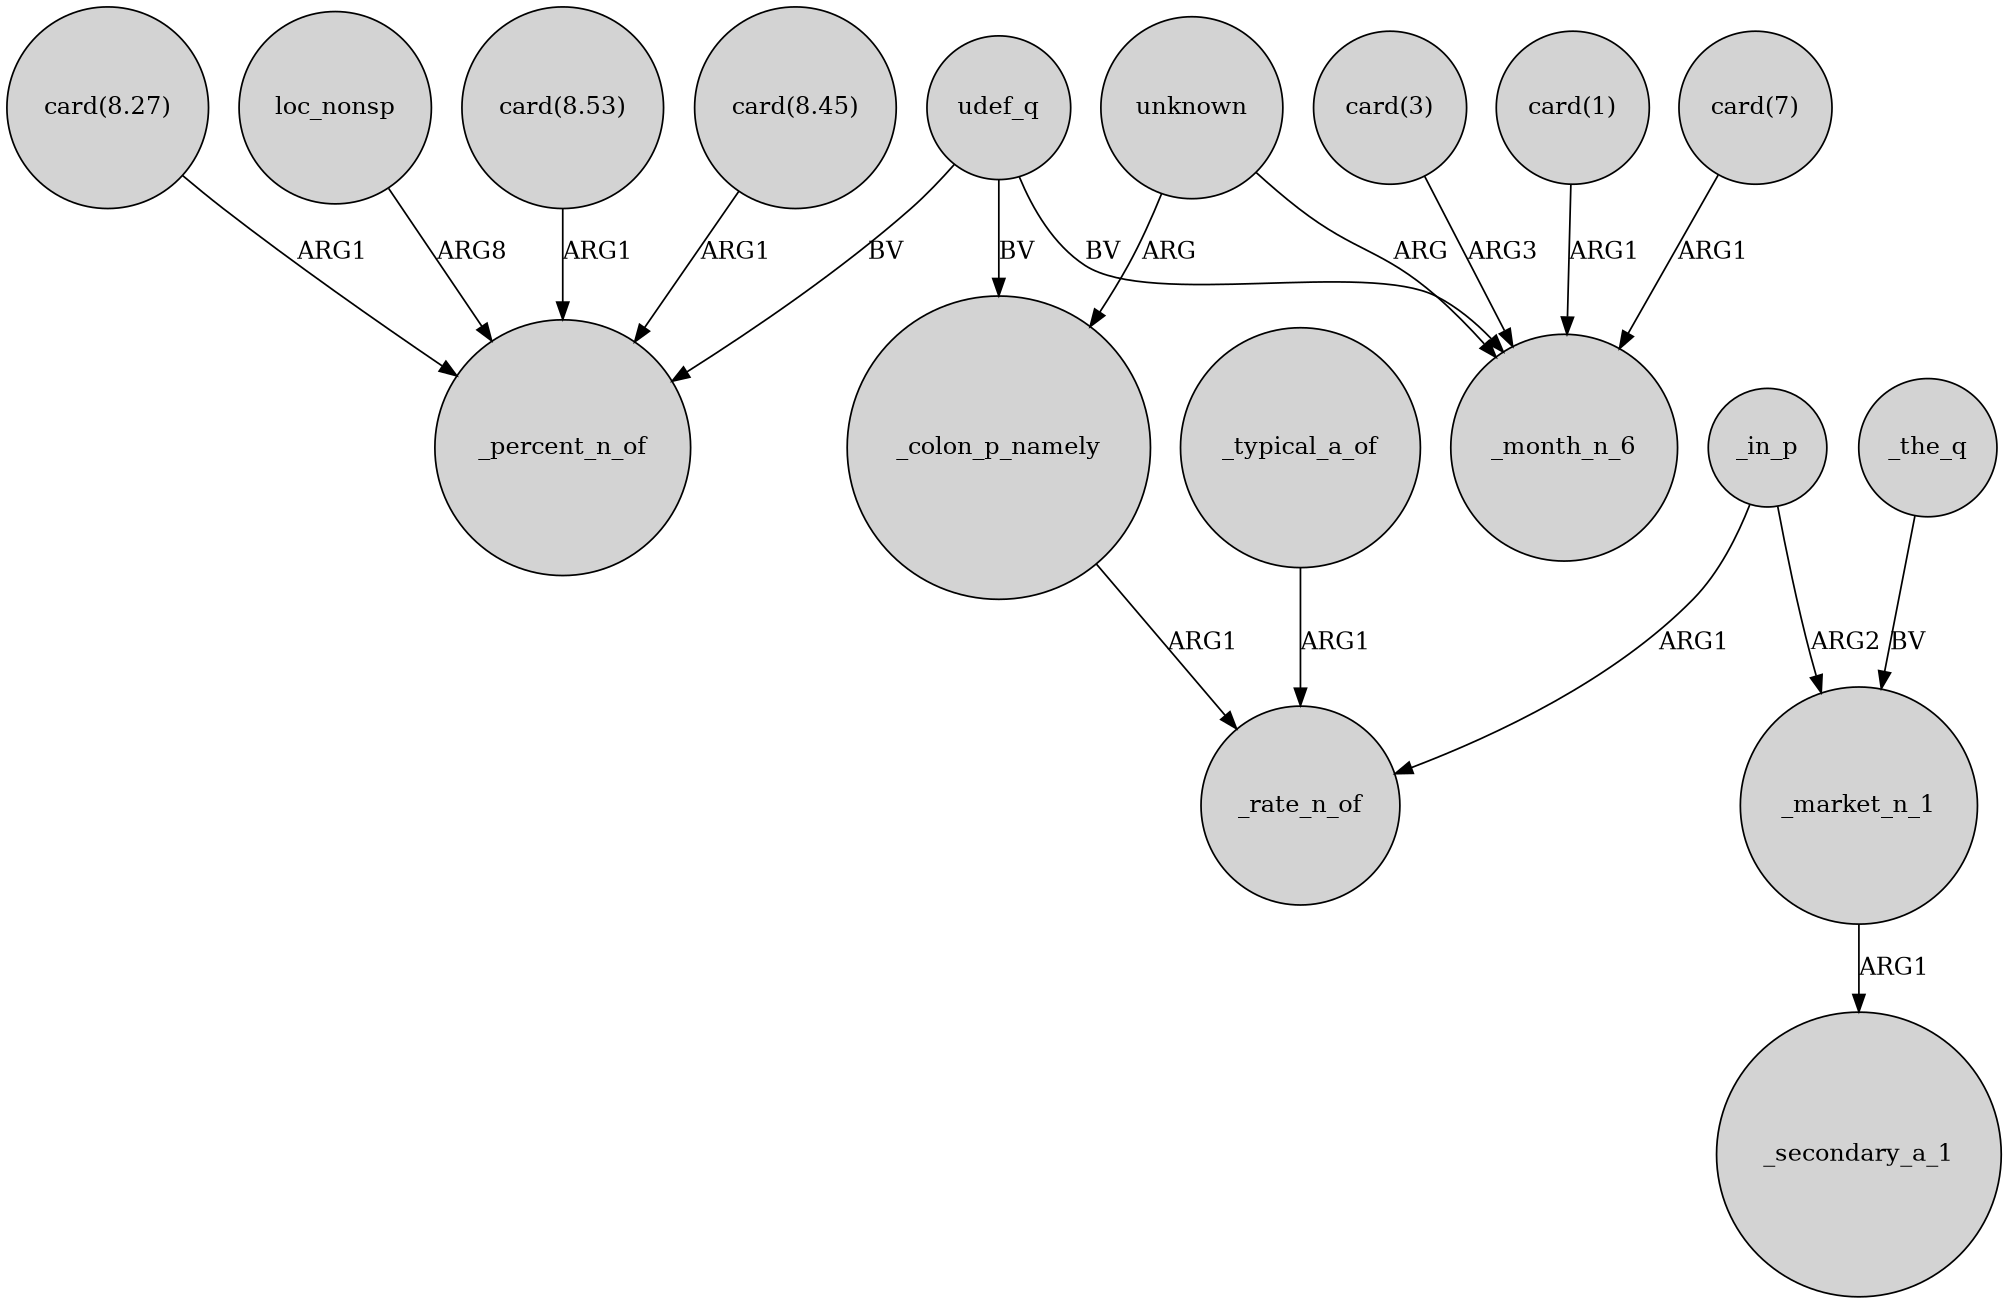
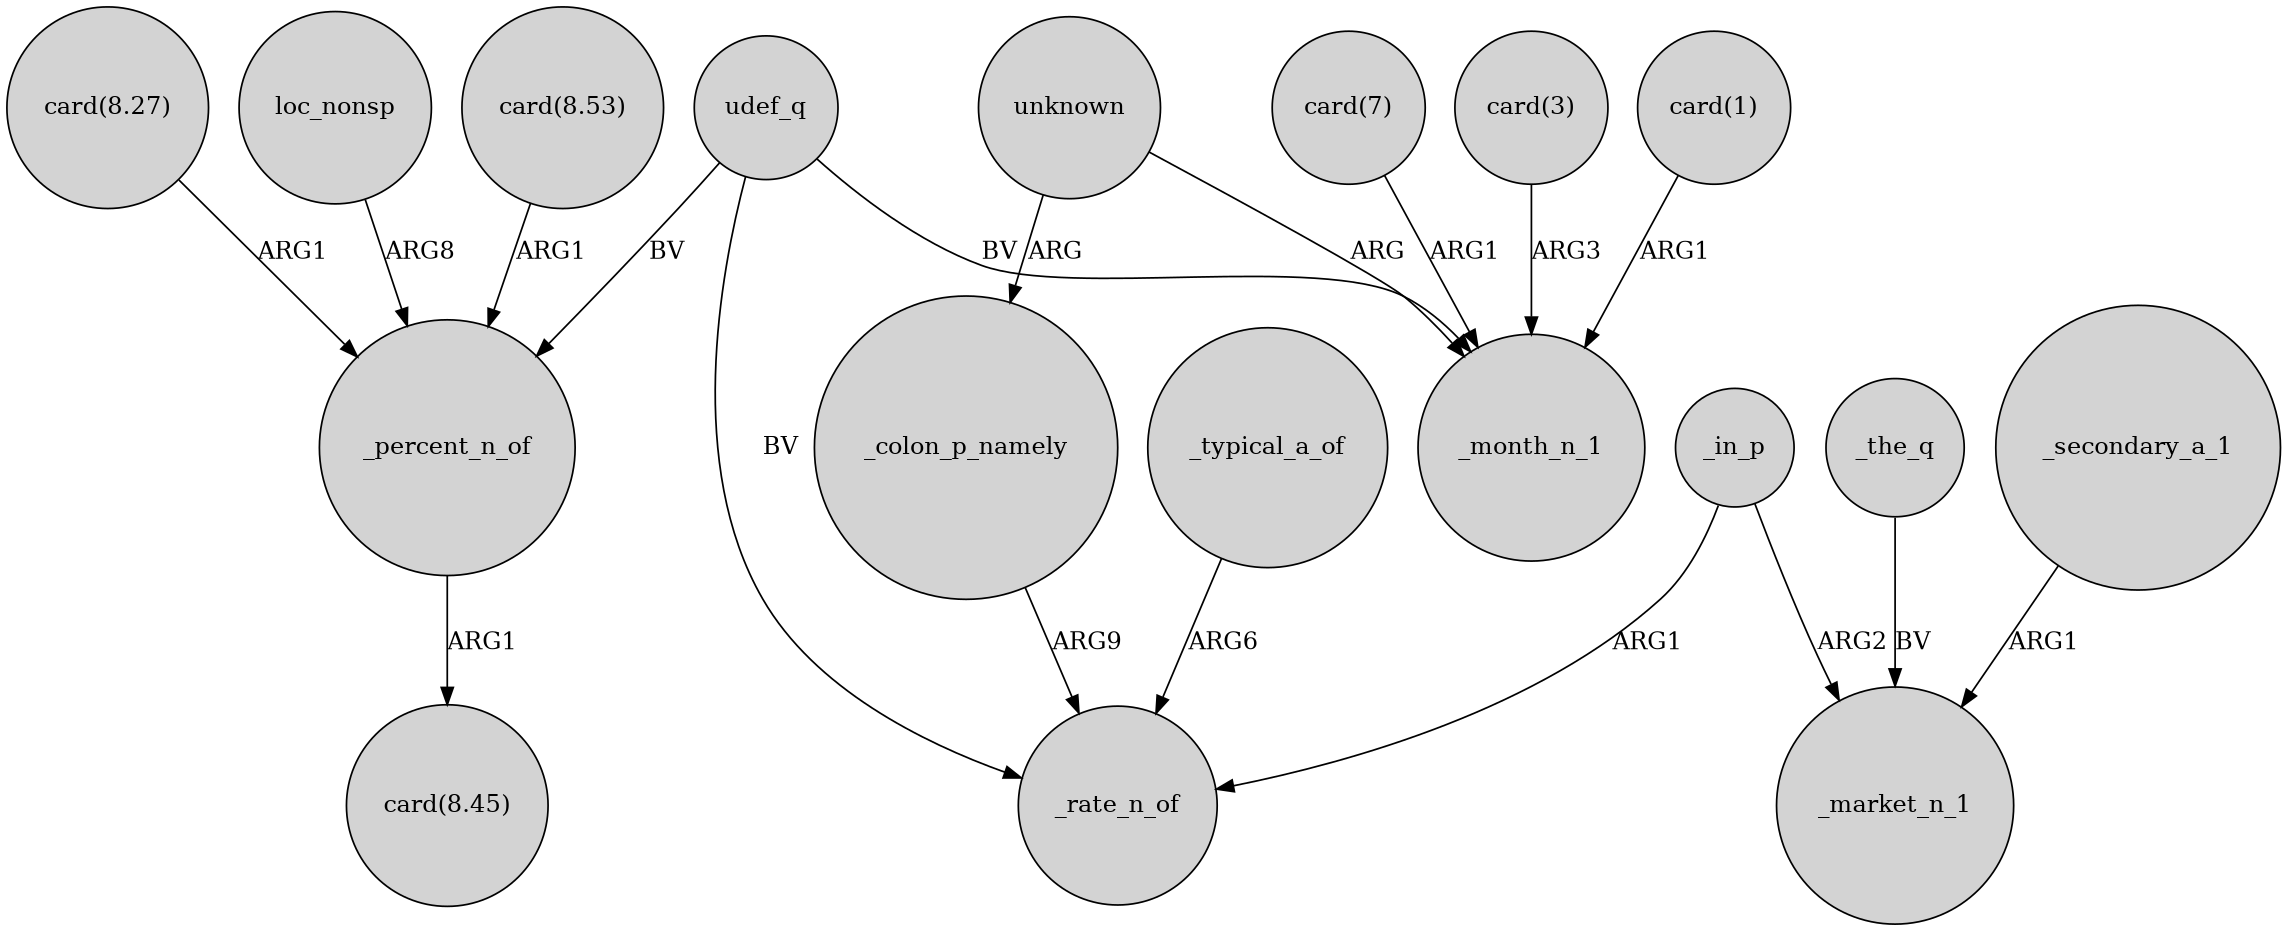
(999, 229) -> (737, 540)
(692, 259) -> (447, 631)
(1564, 448) -> (1531, 448)
(1203, 643) -> (1088, 643)
(1336, 643) -> (1224, 643)
(1859, 959) -> (2015, 629)
